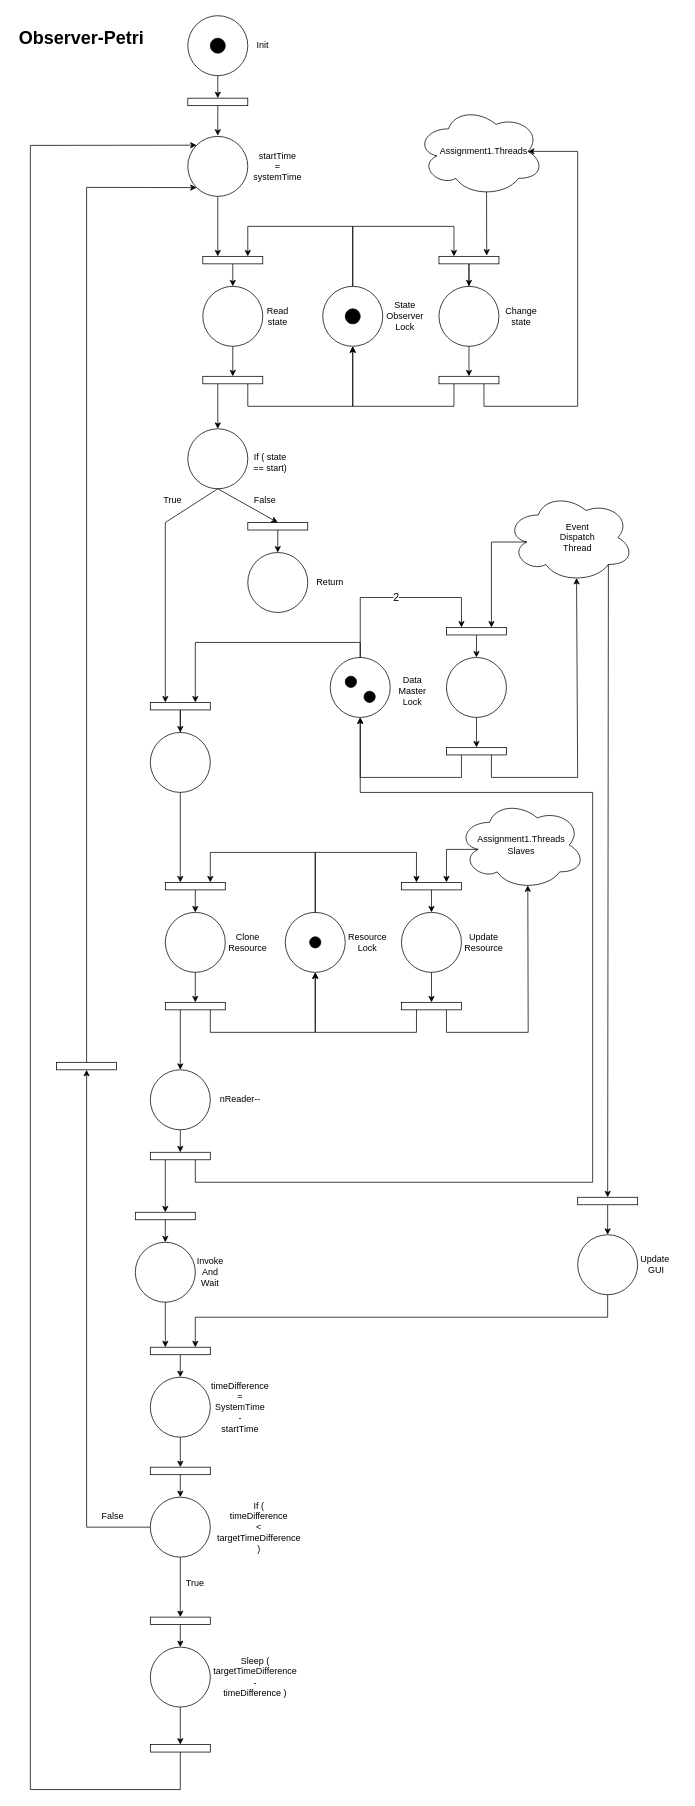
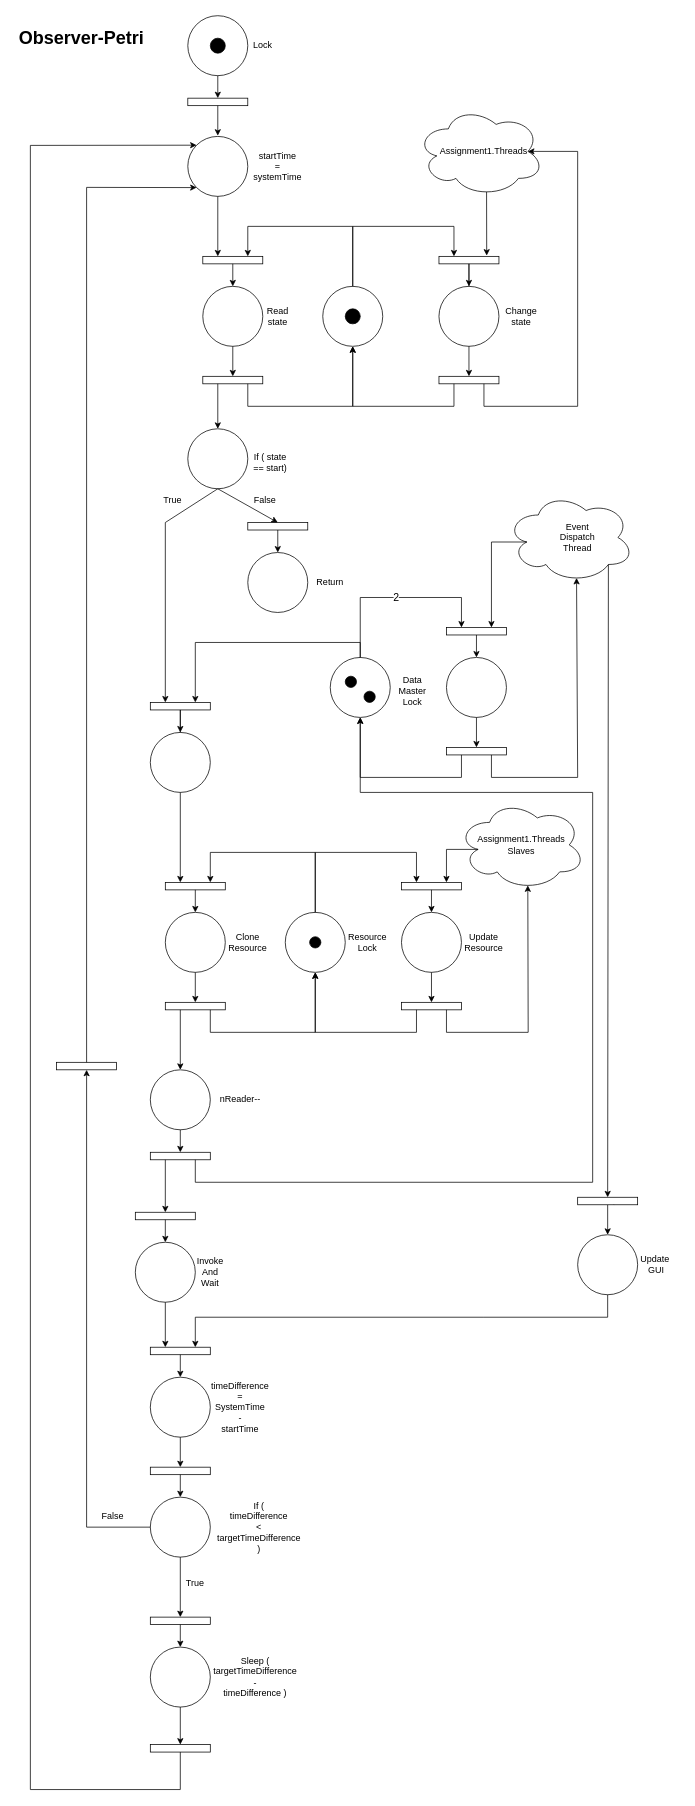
(263, 45) -> (263, 45)
(405, 316) -> none
